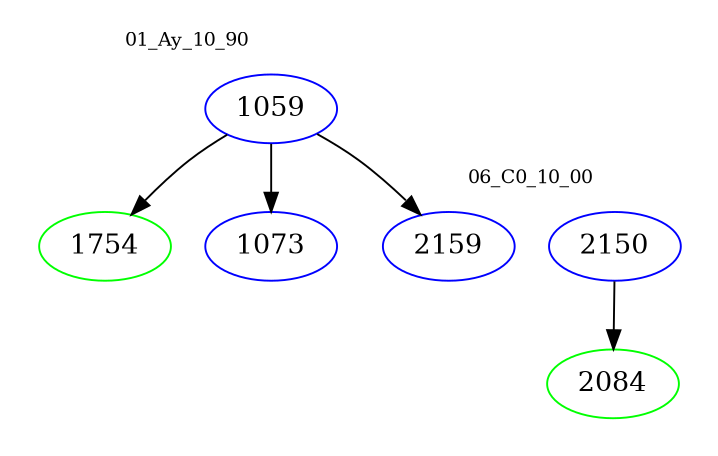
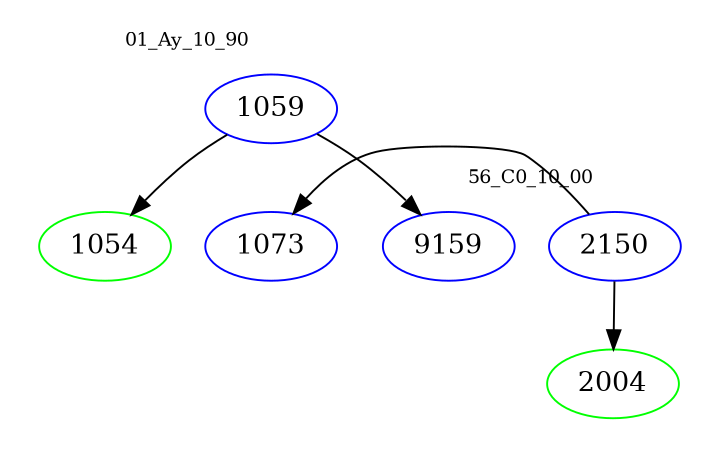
(271, 168) -> (452, 147)
(531, 179) -> (531, 179)
(105, 246) -> (105, 246)
(449, 246) -> (449, 246)
(613, 384) -> (613, 384)
